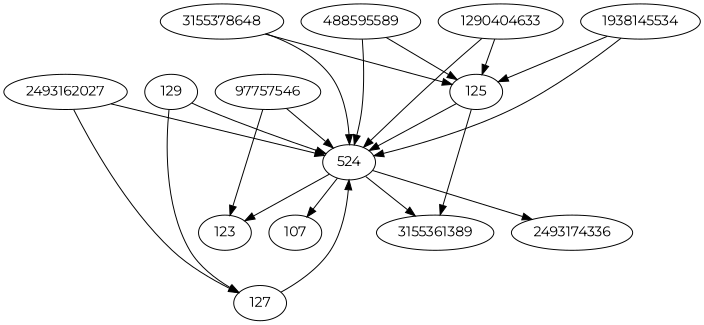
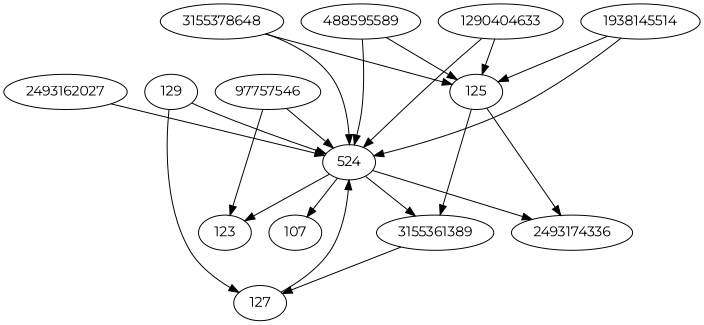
(640, 22) -> (640, 22)
(417, 125) -> (521, 158)
(138, 212) -> (346, 268)
